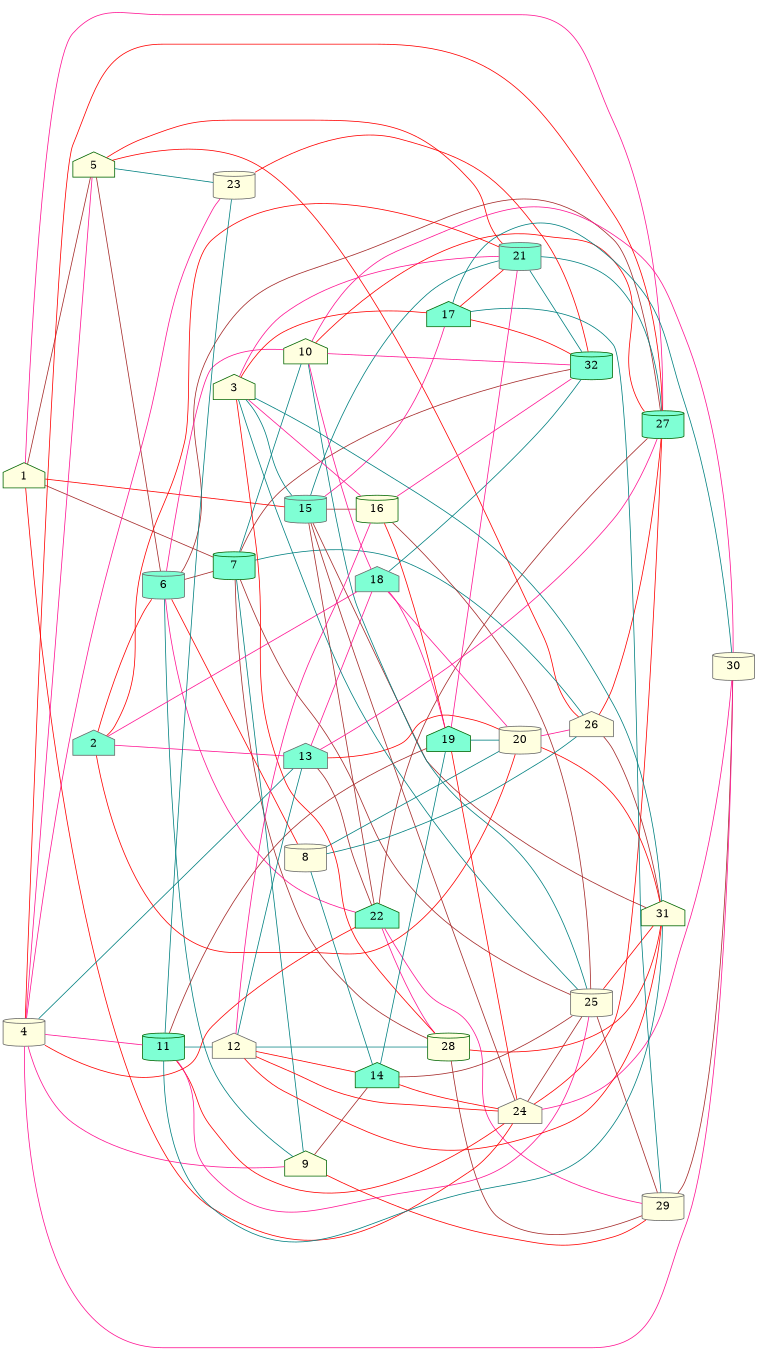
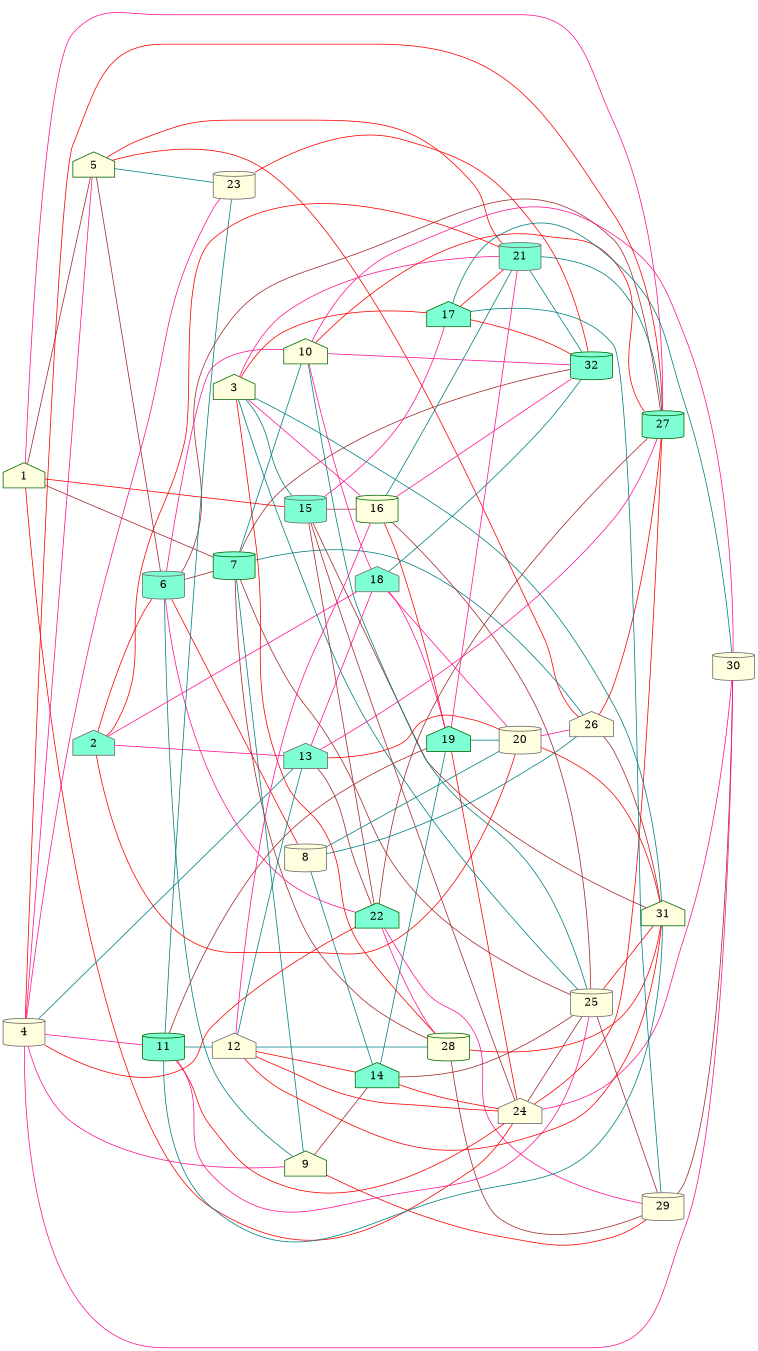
(382, 347) -> (450, 383)
